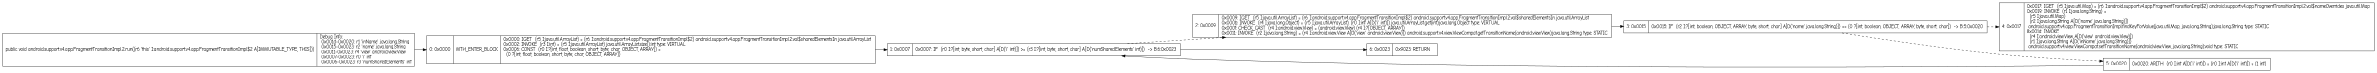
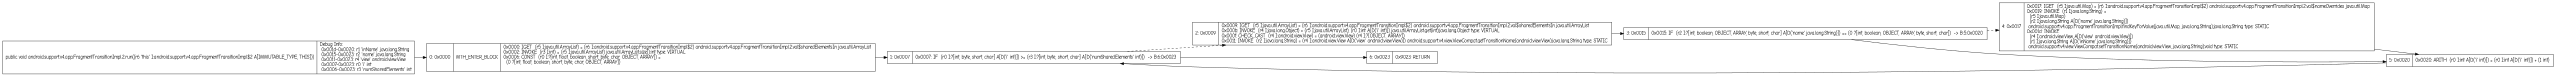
(2045, 32) -> (2045, 32)
(1970, 51) -> (2117, 59)
none -> (2395, 52)
